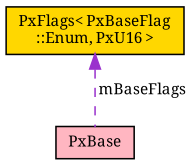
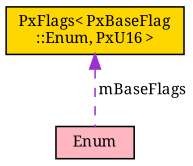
(95, 143) -> (95, 143)
